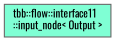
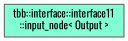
(58, 21) -> (64, 21)
